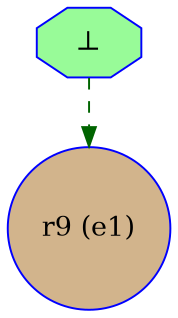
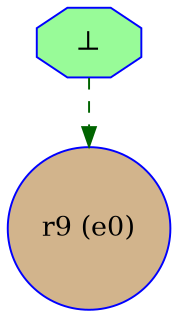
(89, 228) -> (89, 228)
